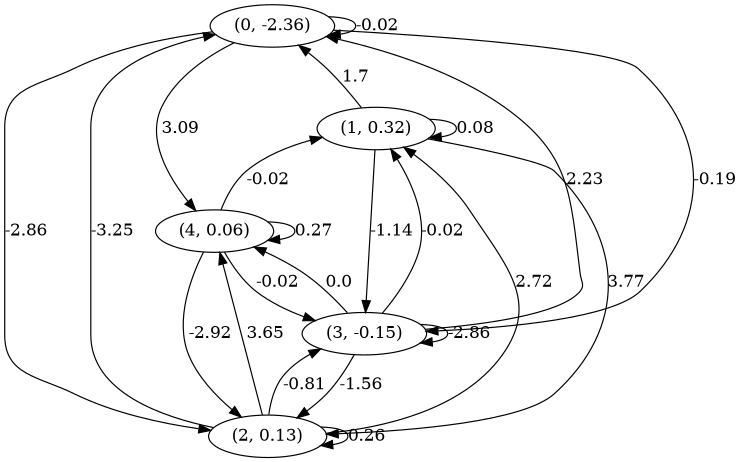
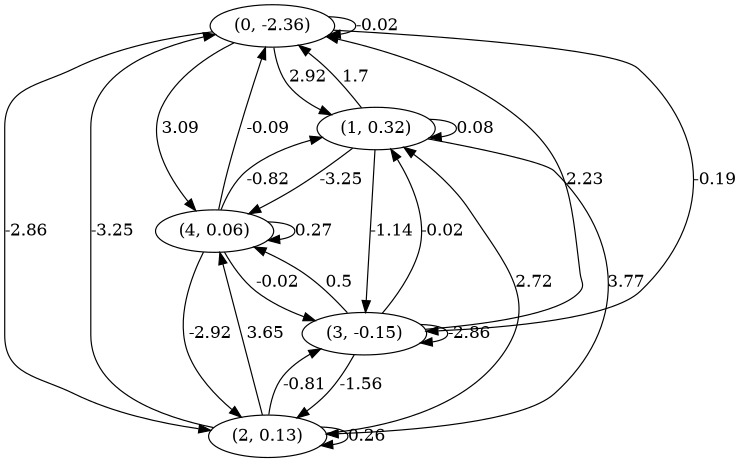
none -> (288, 85)
none -> (238, 134)
(268, 180) -> (268, 180)
none -> (308, 180)
(339, 282) -> (339, 282)
